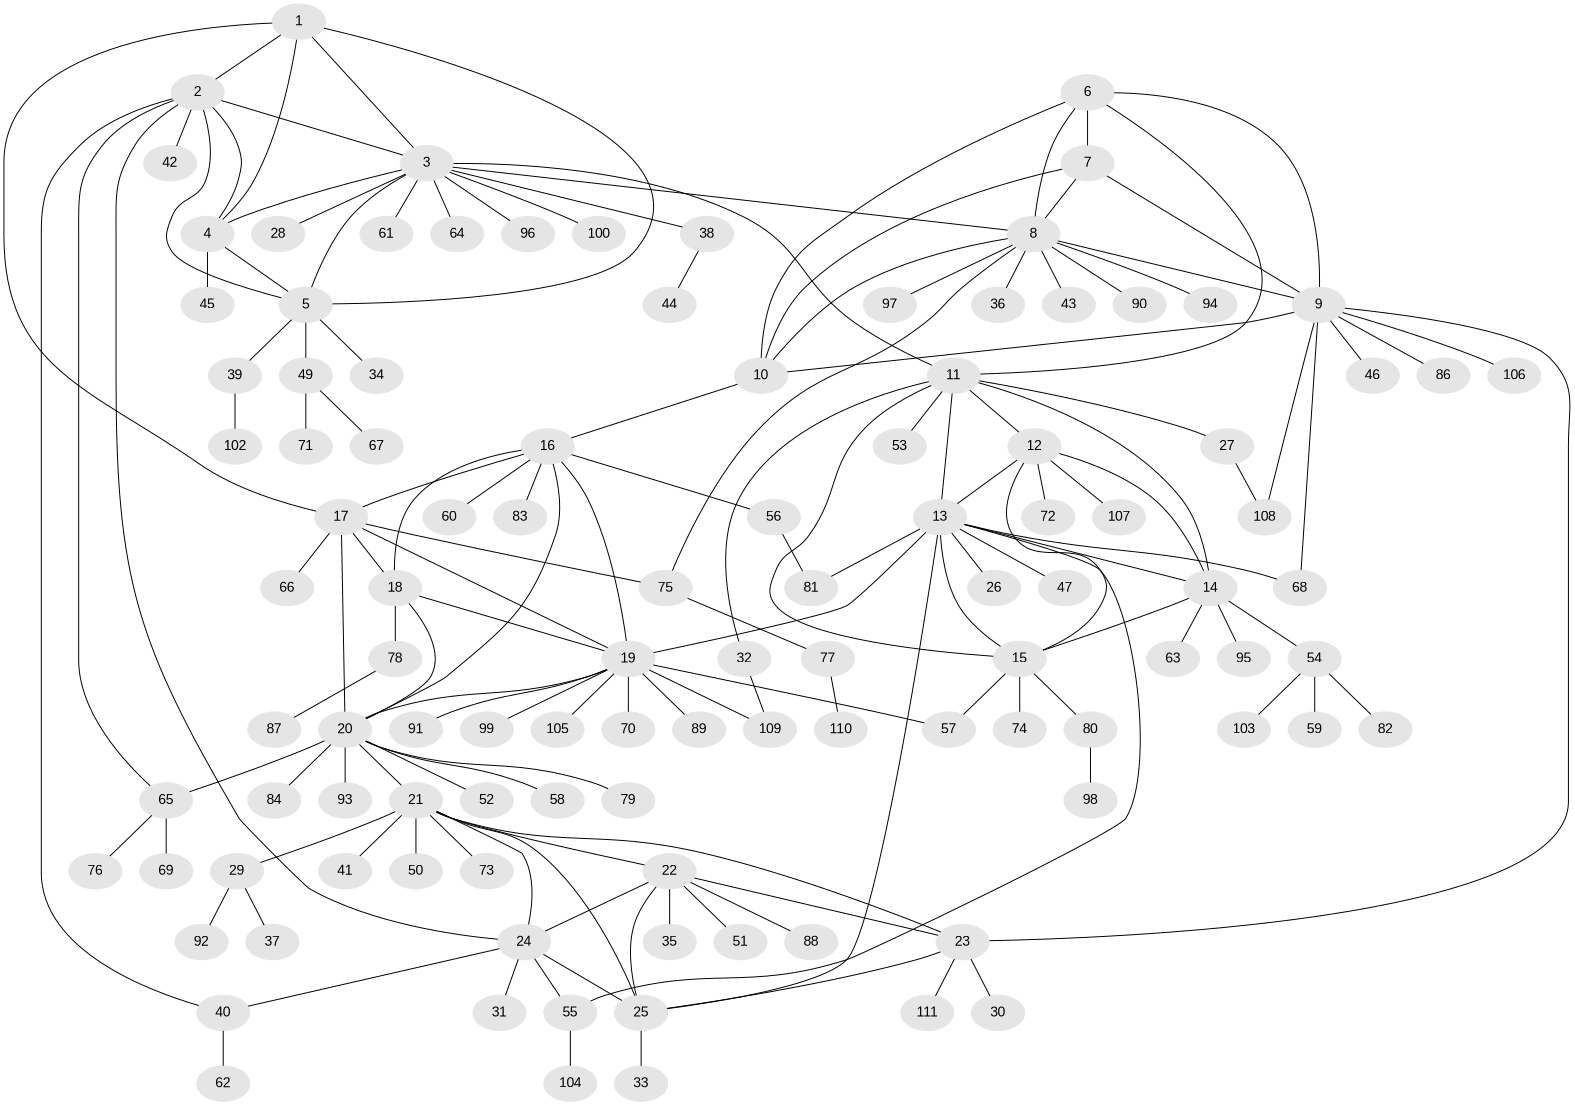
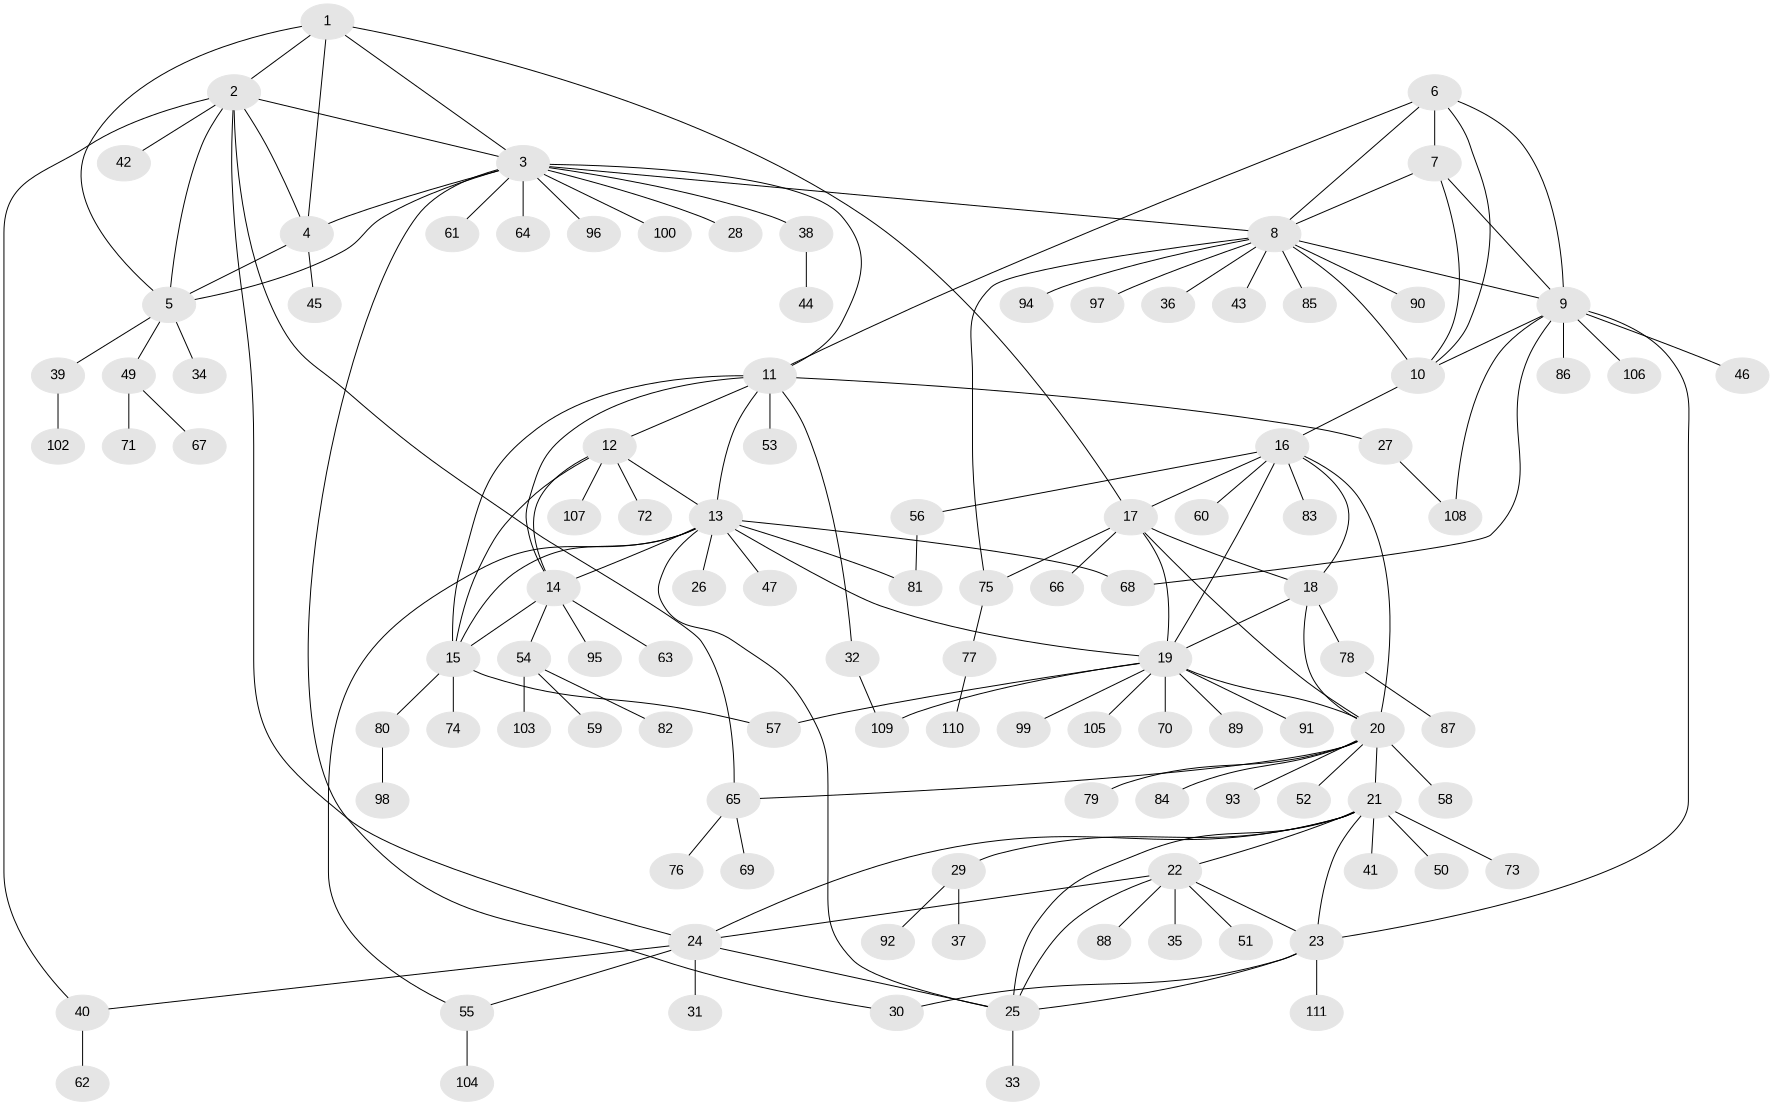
none -> (1310, 305)
none -> (318, 747)
